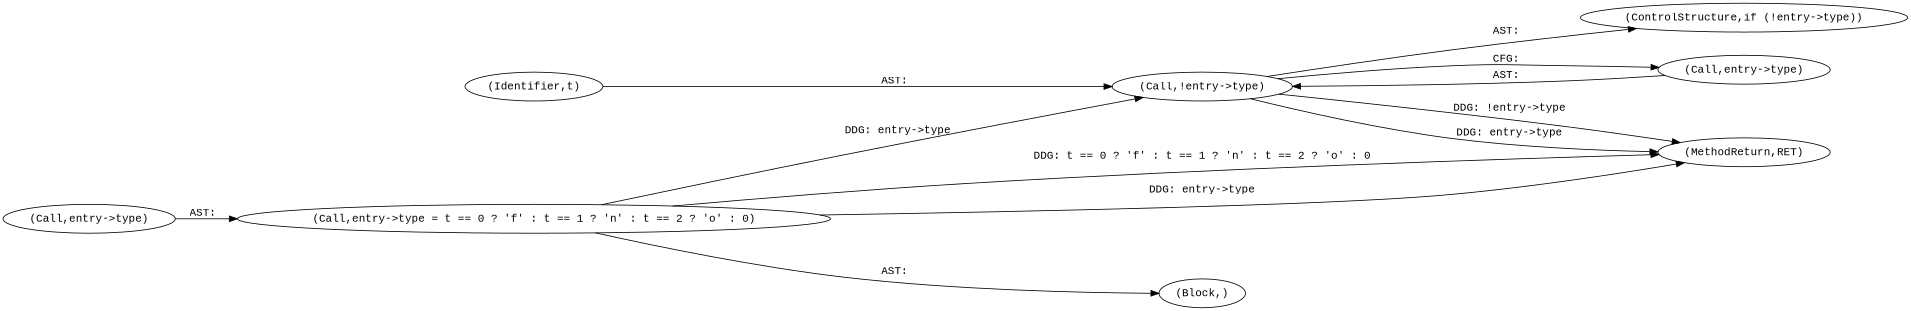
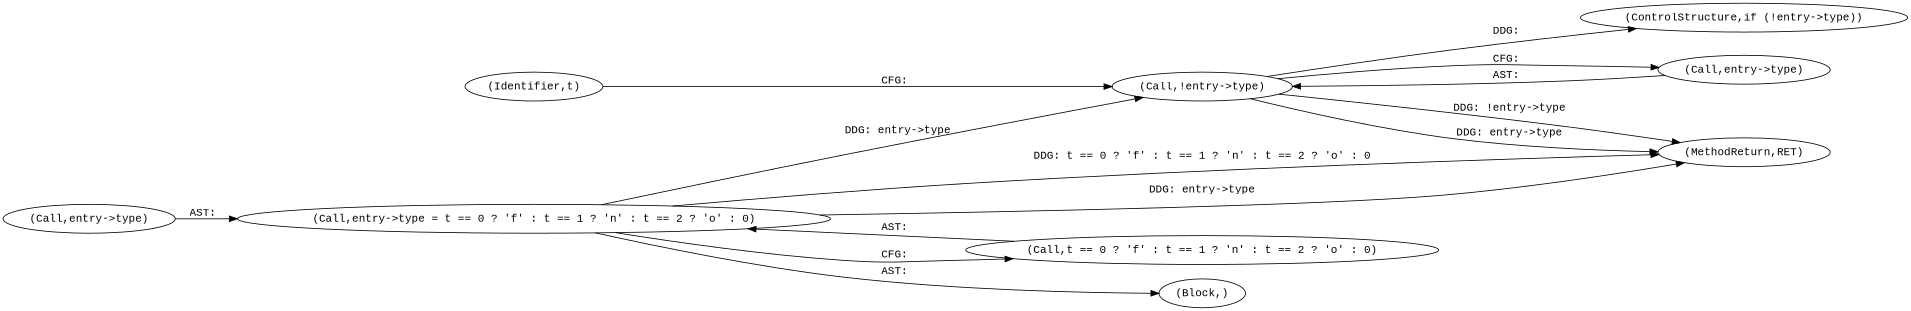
(1510, 31) -> (1510, 31)
(898, 81) -> (898, 81)
none -> (1202, 250)
